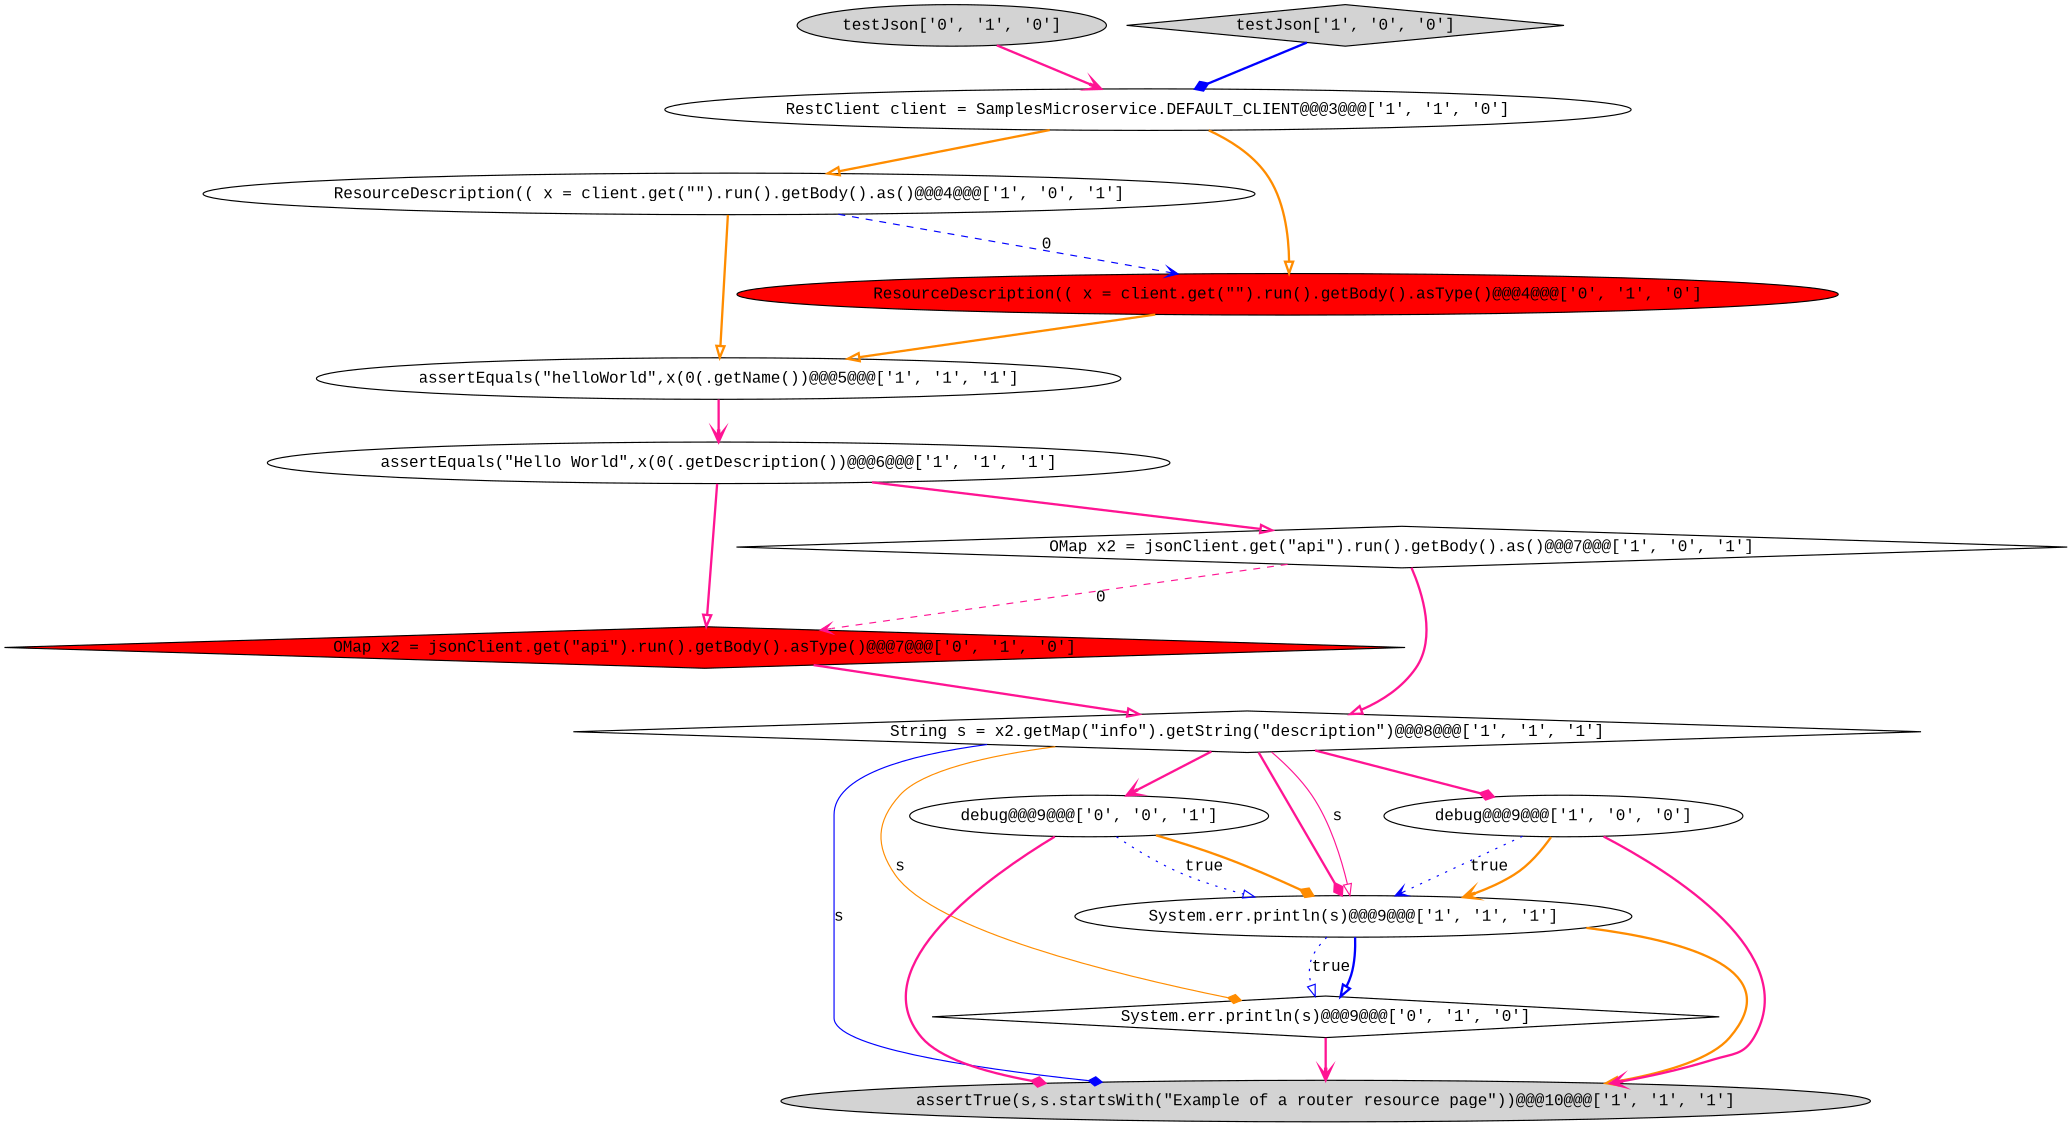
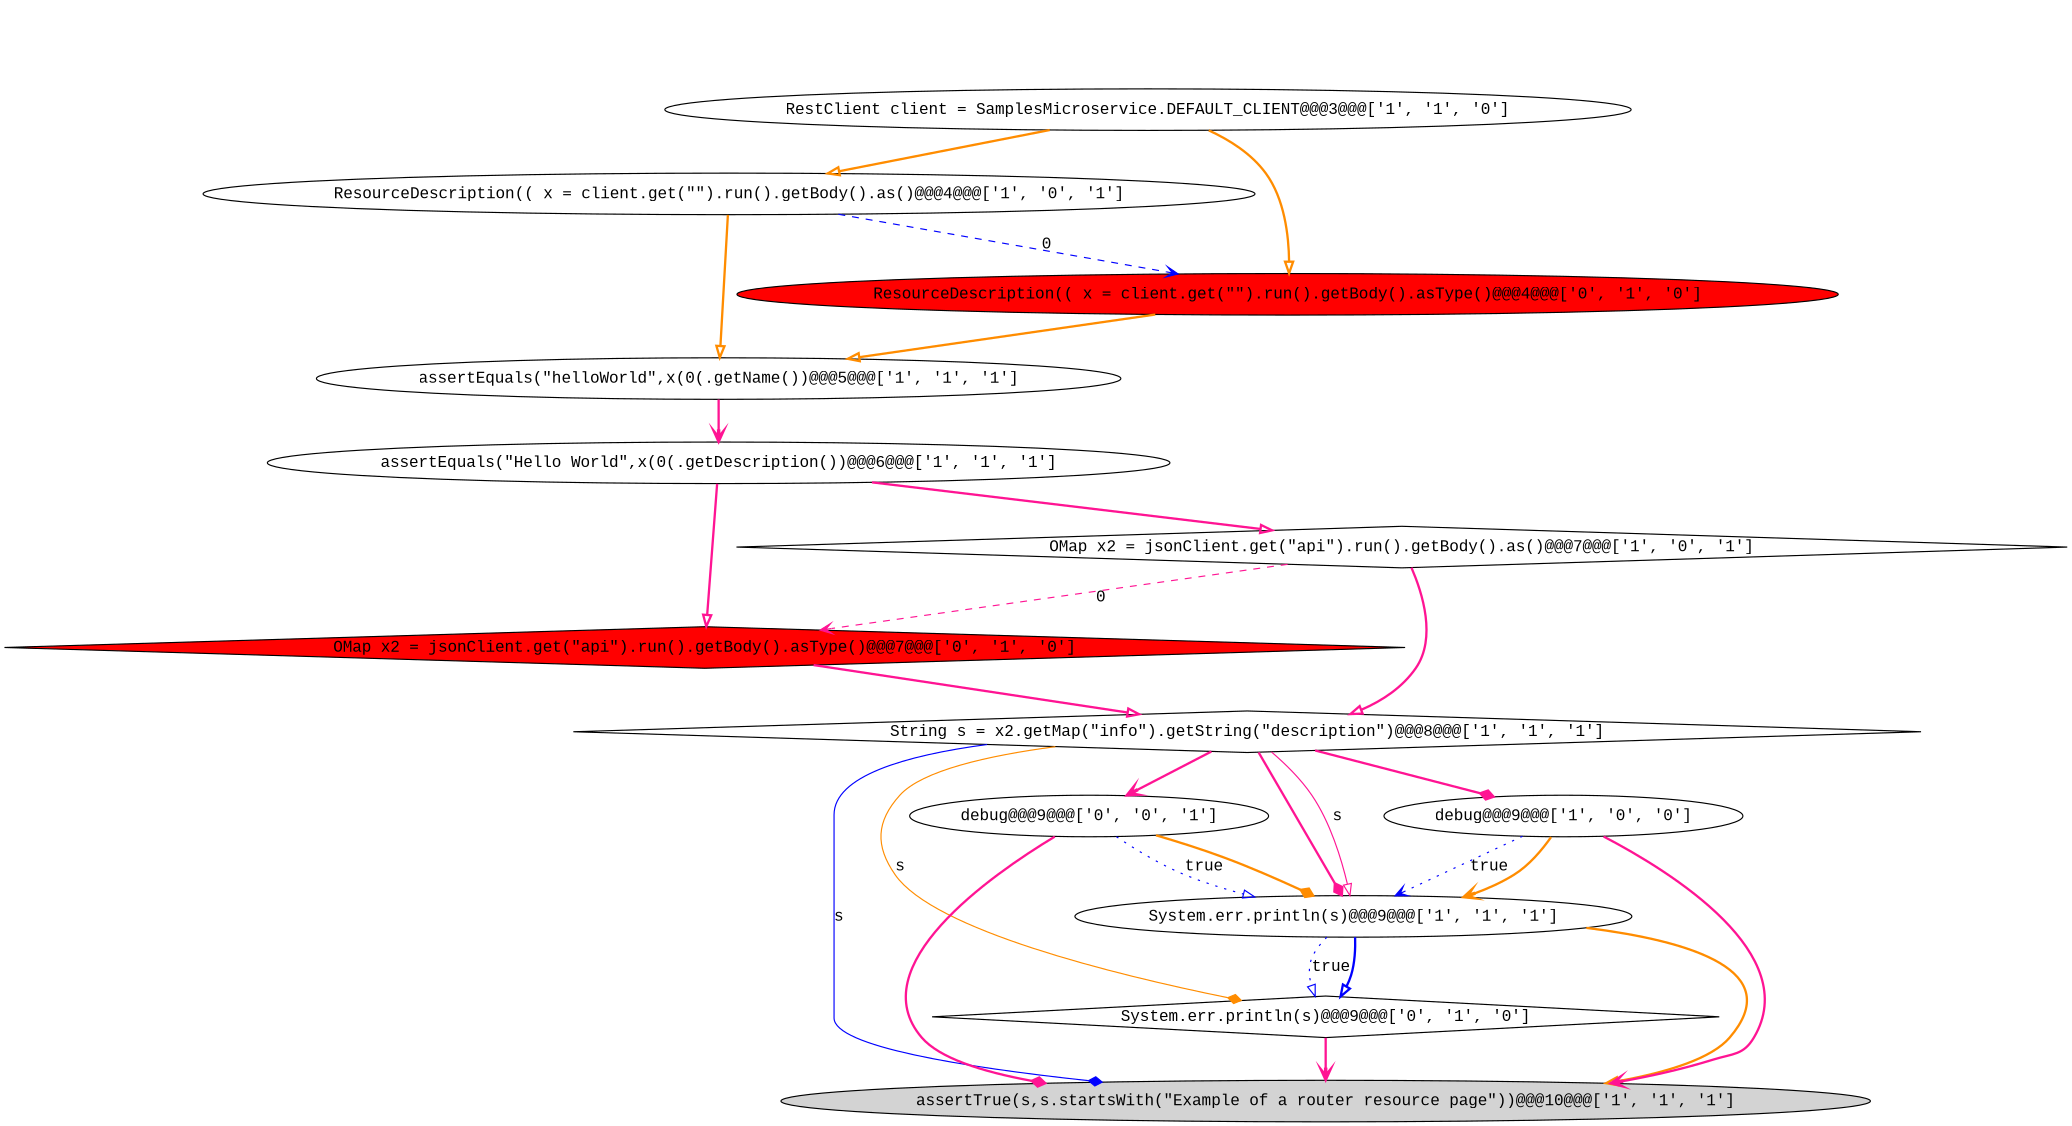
(952, 25) -> none
(1345, 25) -> none
